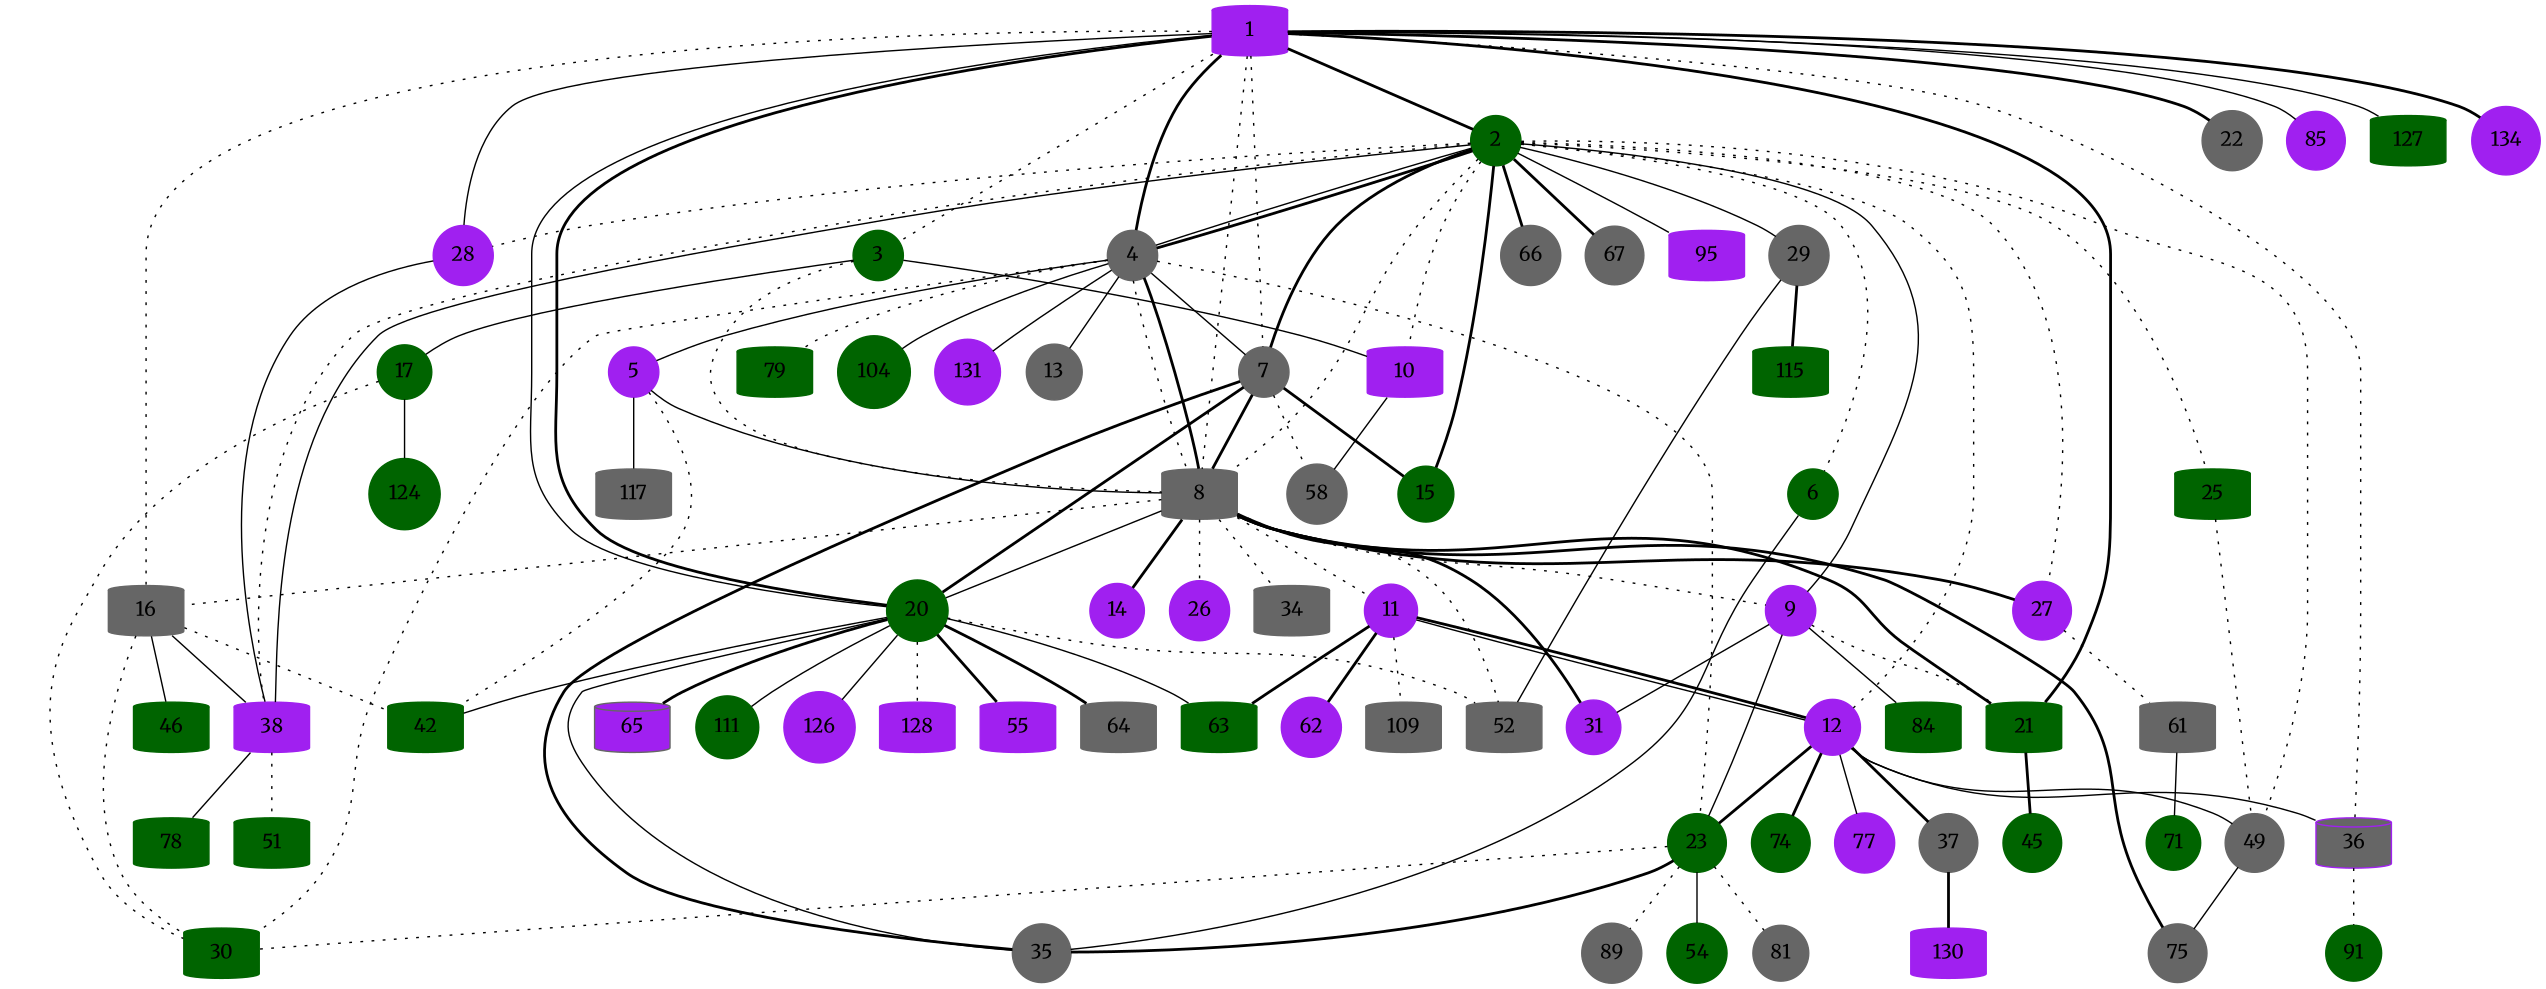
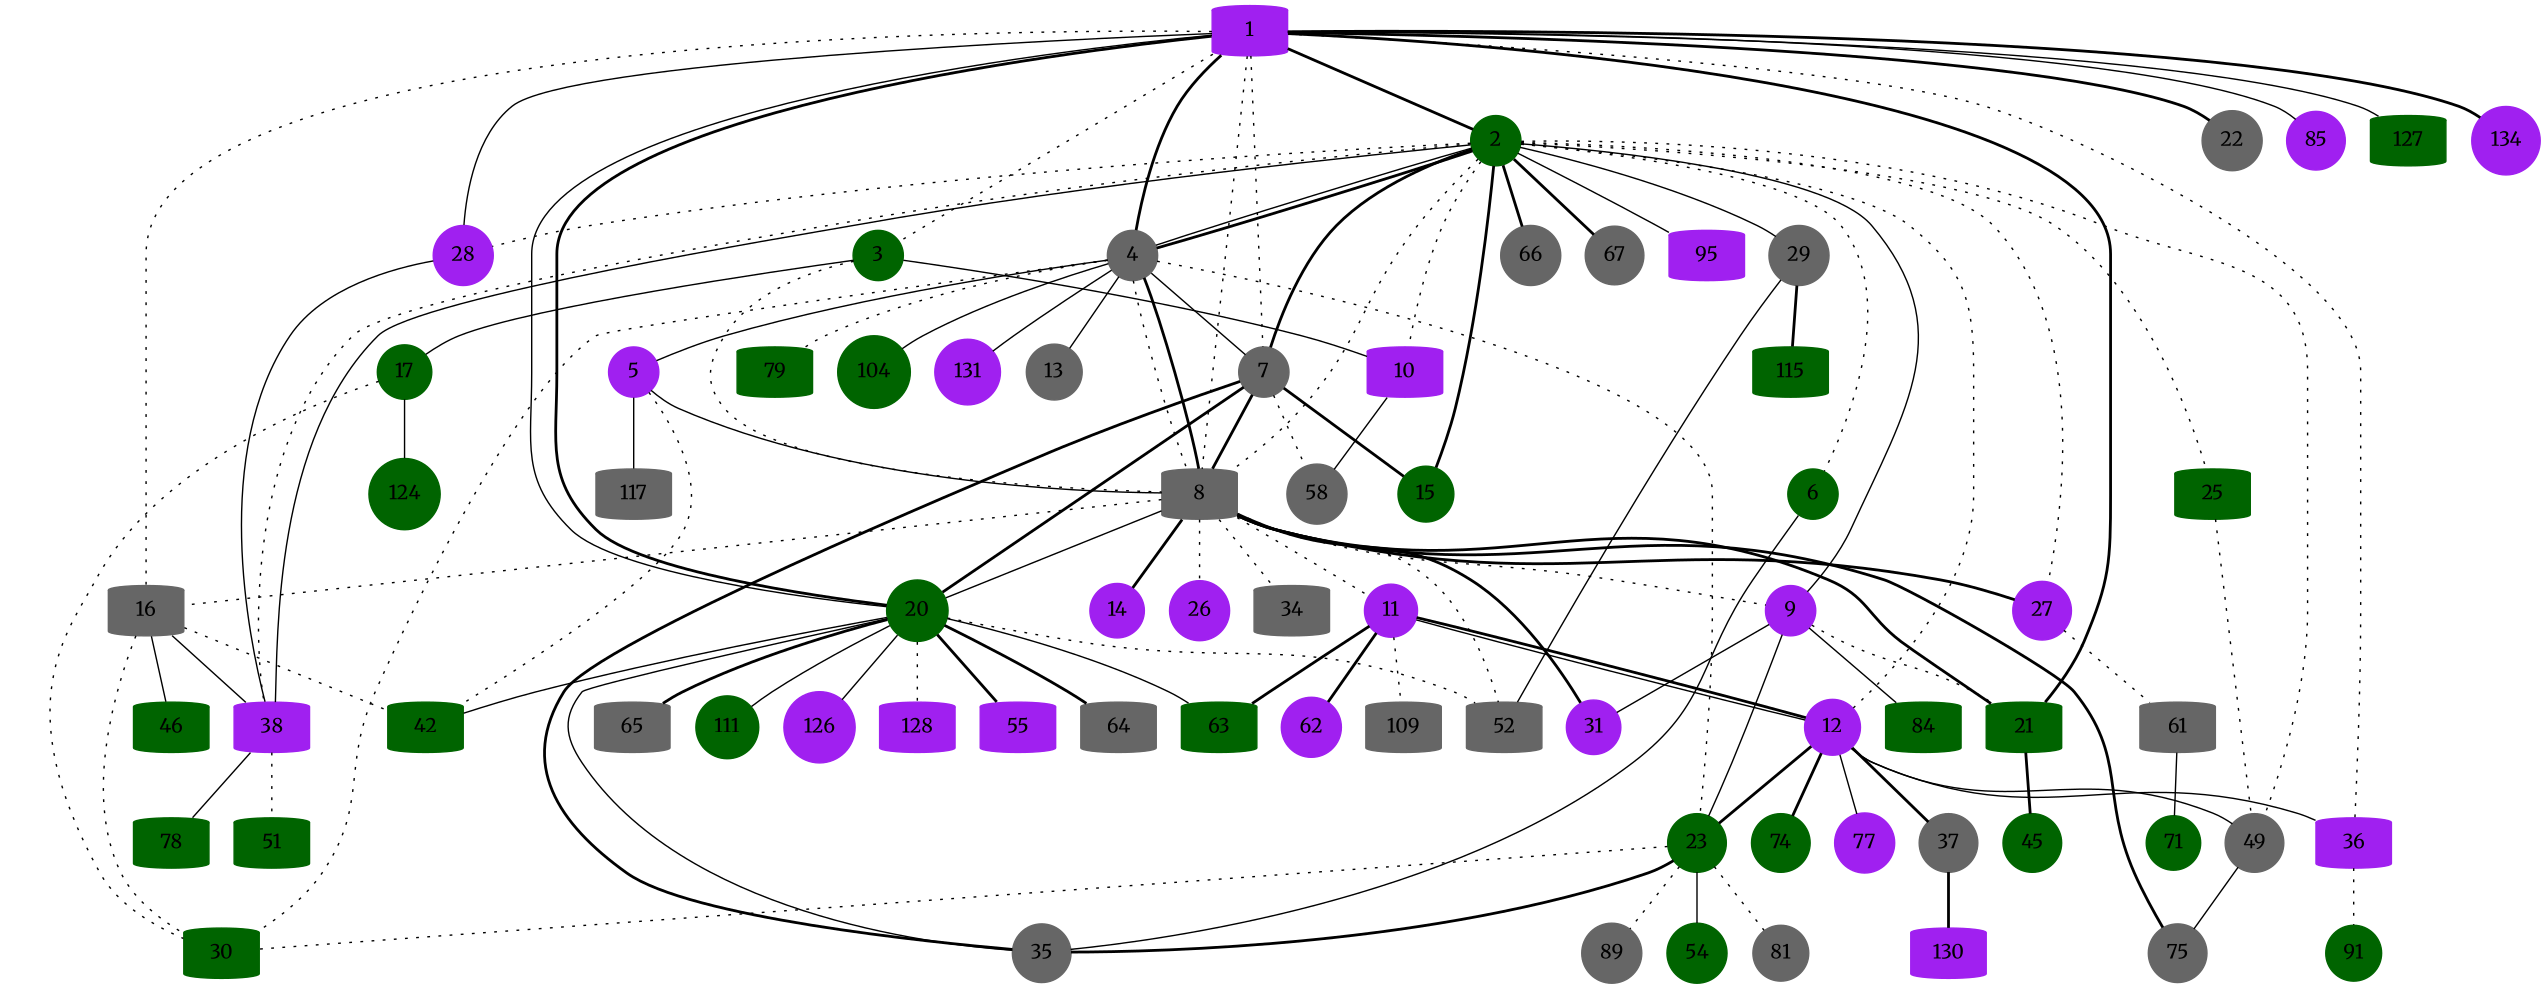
(632, 727) -> (632, 727)
(2354, 843) -> (2354, 843)
